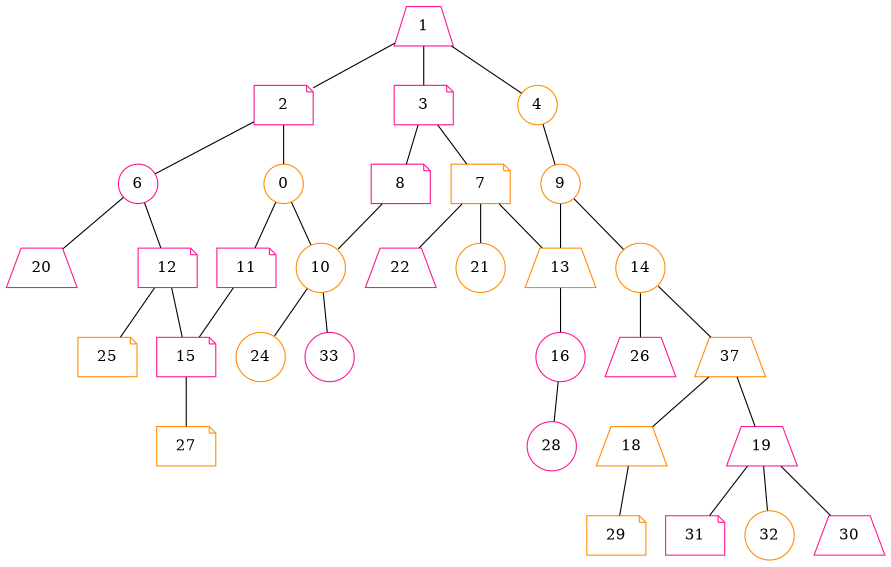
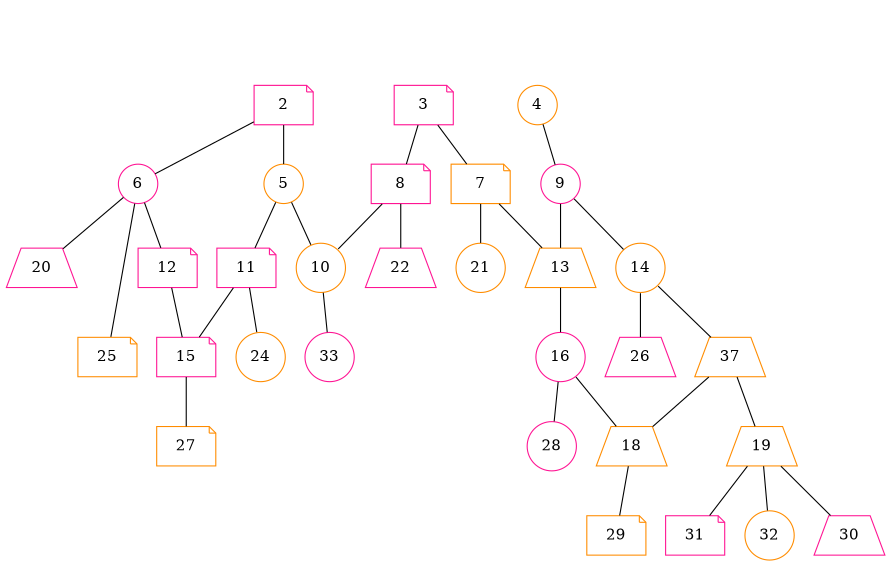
(424, 26) -> none
(284, 184) -> (284, 184)
(561, 184) -> (561, 184)
(441, 226) -> (401, 226)
(138, 312) -> (123, 270)
(291, 312) -> (253, 310)
none -> (596, 402)
(762, 446) -> (762, 446)
